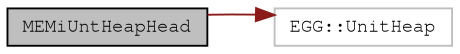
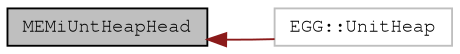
(231, 14) -> (250, 40)
